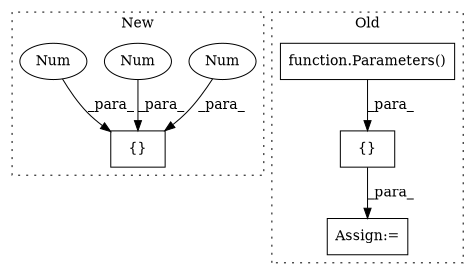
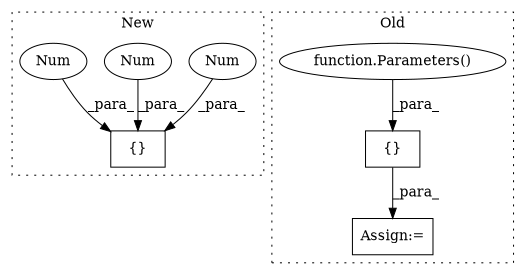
(368, 61) -> (393, 61)
